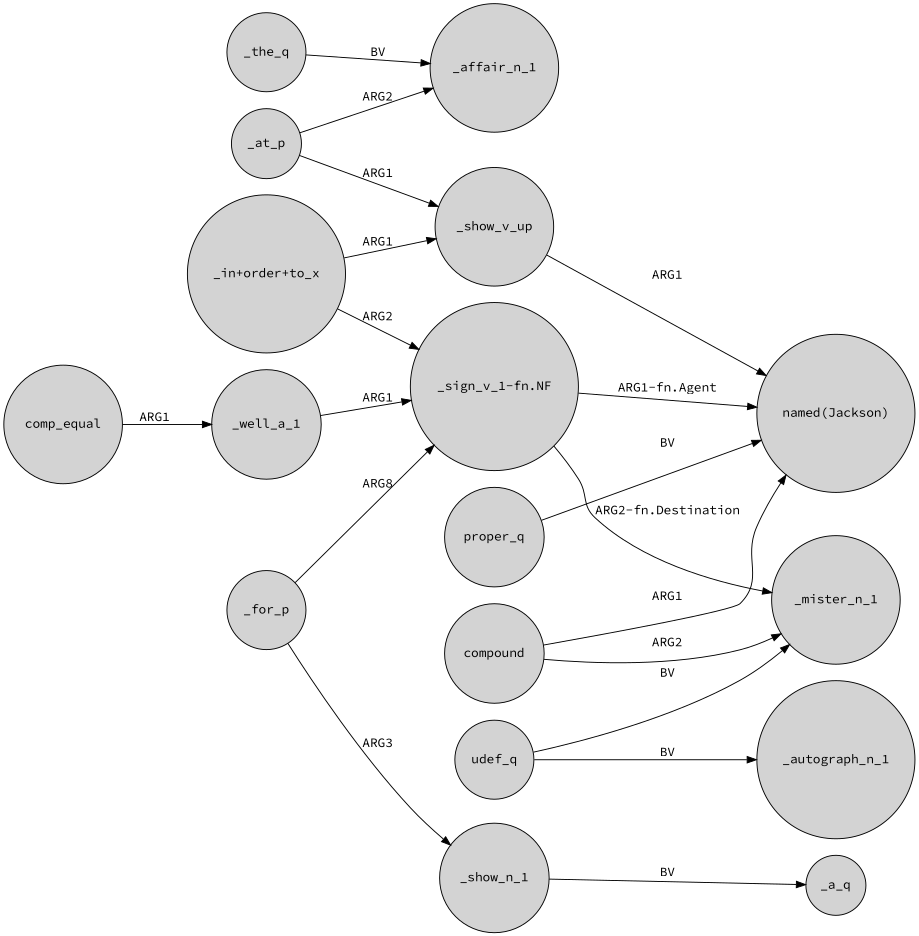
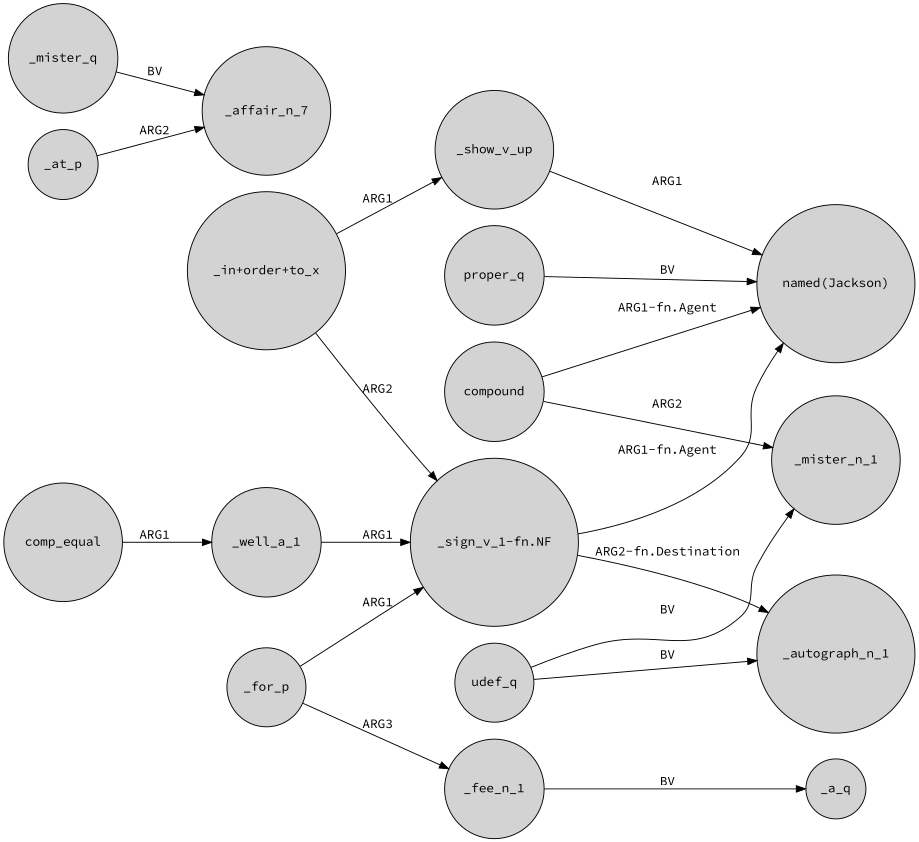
(266, 52) -> (63, 58)
(494, 68) -> (266, 111)
(364, 179) -> none
(378, 484) -> (378, 603)
(636, 547) -> (670, 577)
(668, 597) -> (668, 308)
(494, 878) -> (494, 789)
